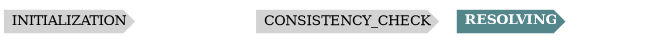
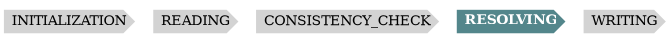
none -> (196, 22)
none -> (625, 22)
